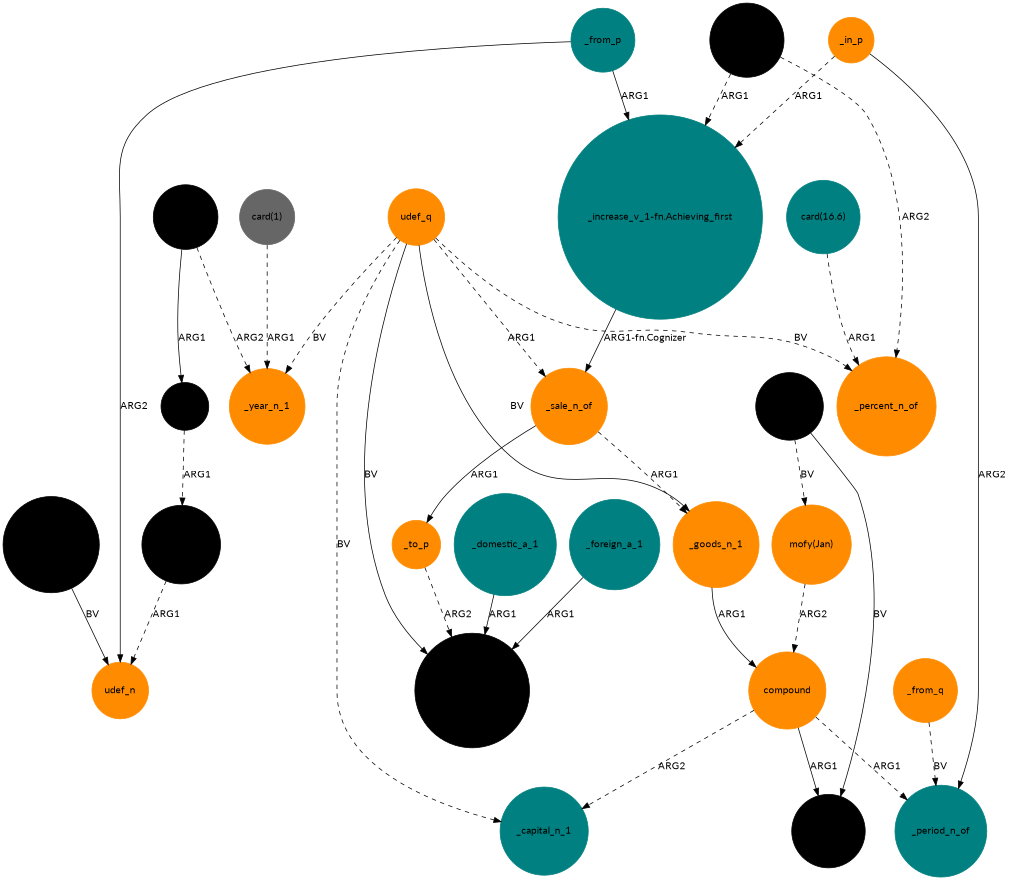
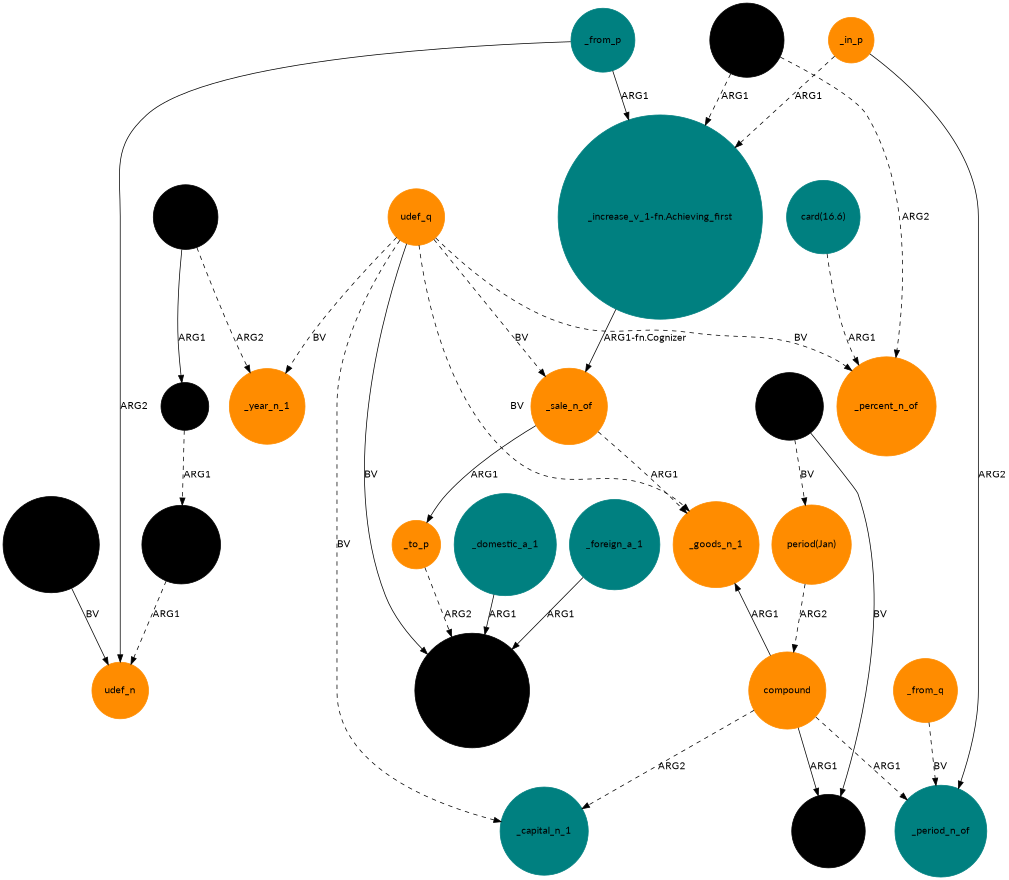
(267, 217) -> none
(522, 338) -> (522, 338)
(493, 438) -> (493, 438)
(812, 545) -> (812, 545)
(723, 629) -> (754, 623)
